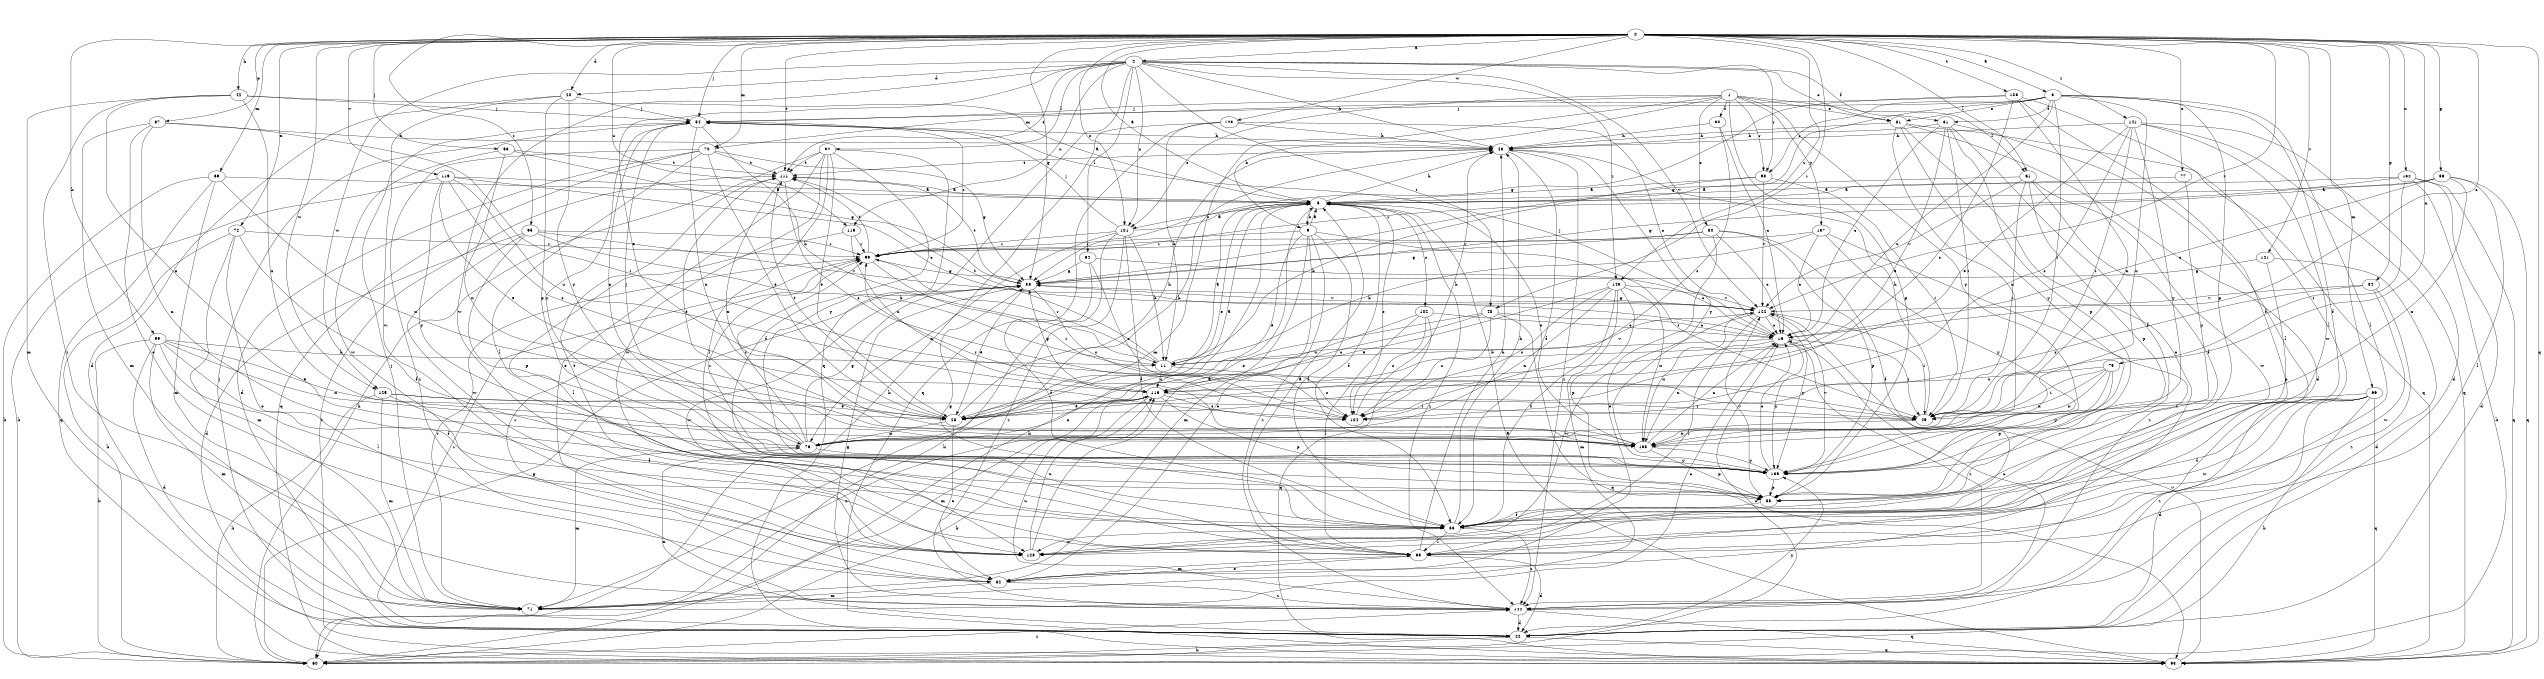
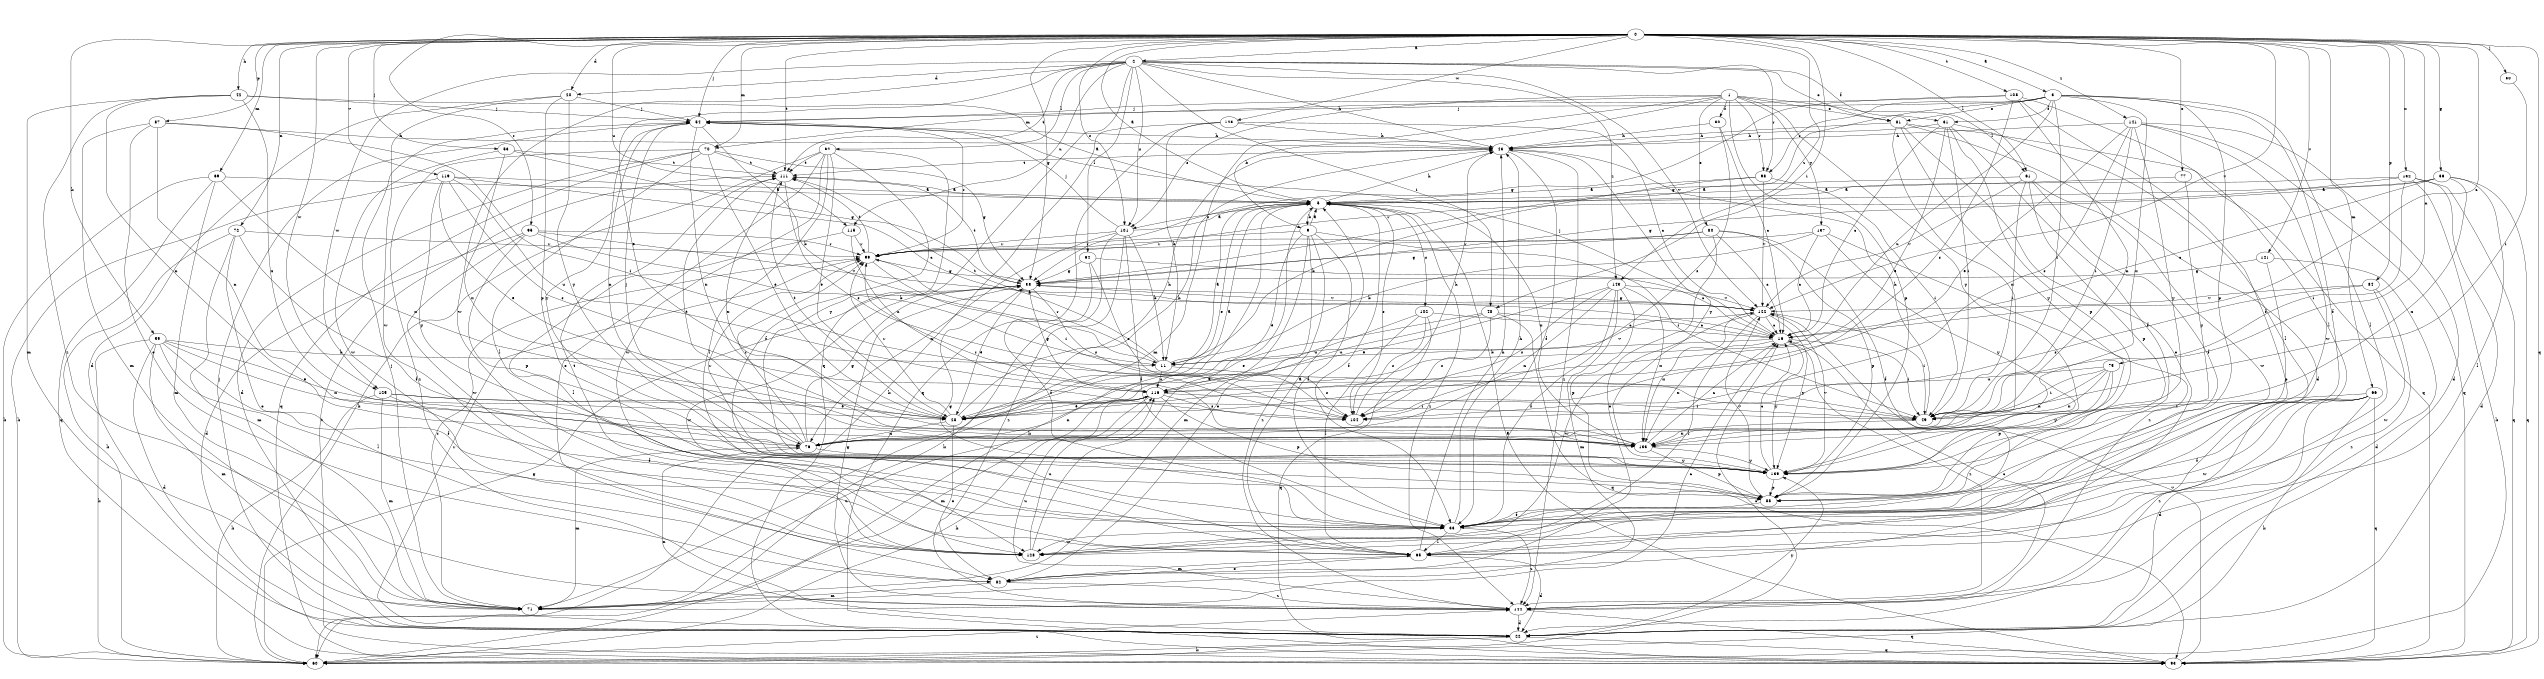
none -> (2508, 78)
(940, 478) -> (332, 396)
(561, 487) -> (888, 351)
